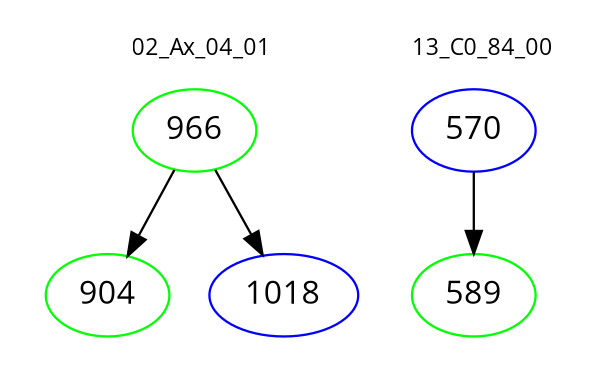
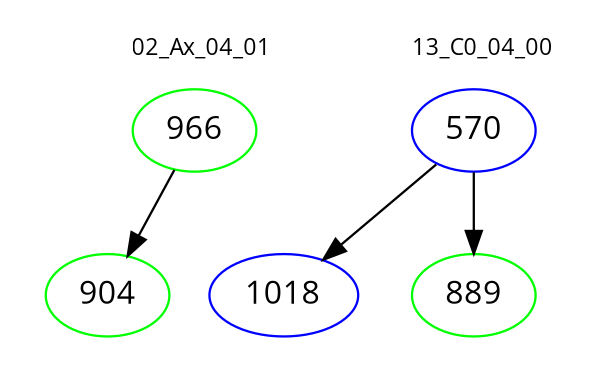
(483, 49) -> (483, 49)
(233, 202) -> (408, 188)
(474, 295) -> (474, 295)
